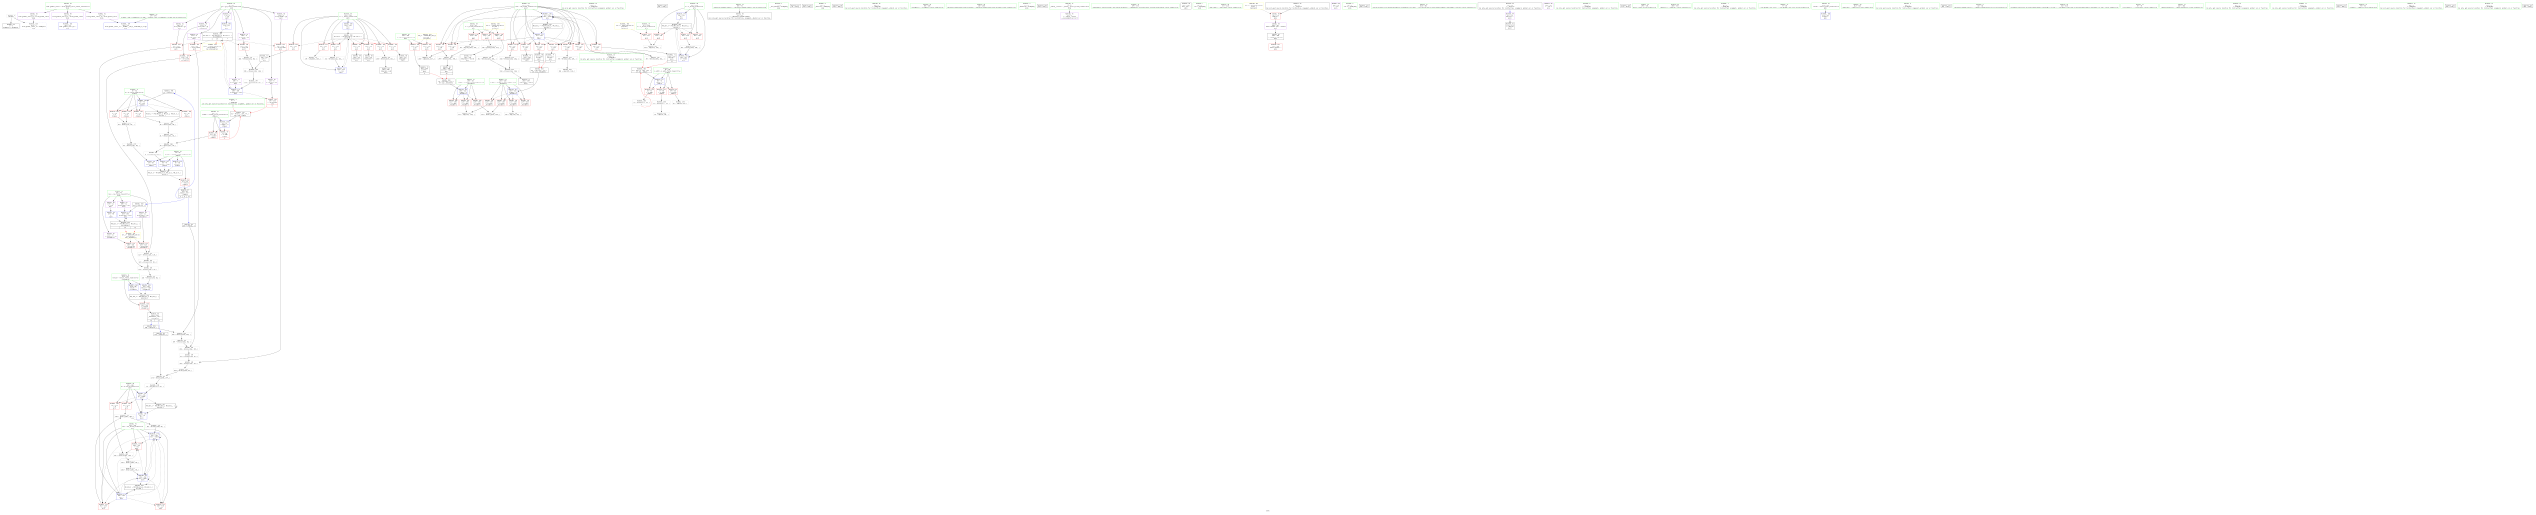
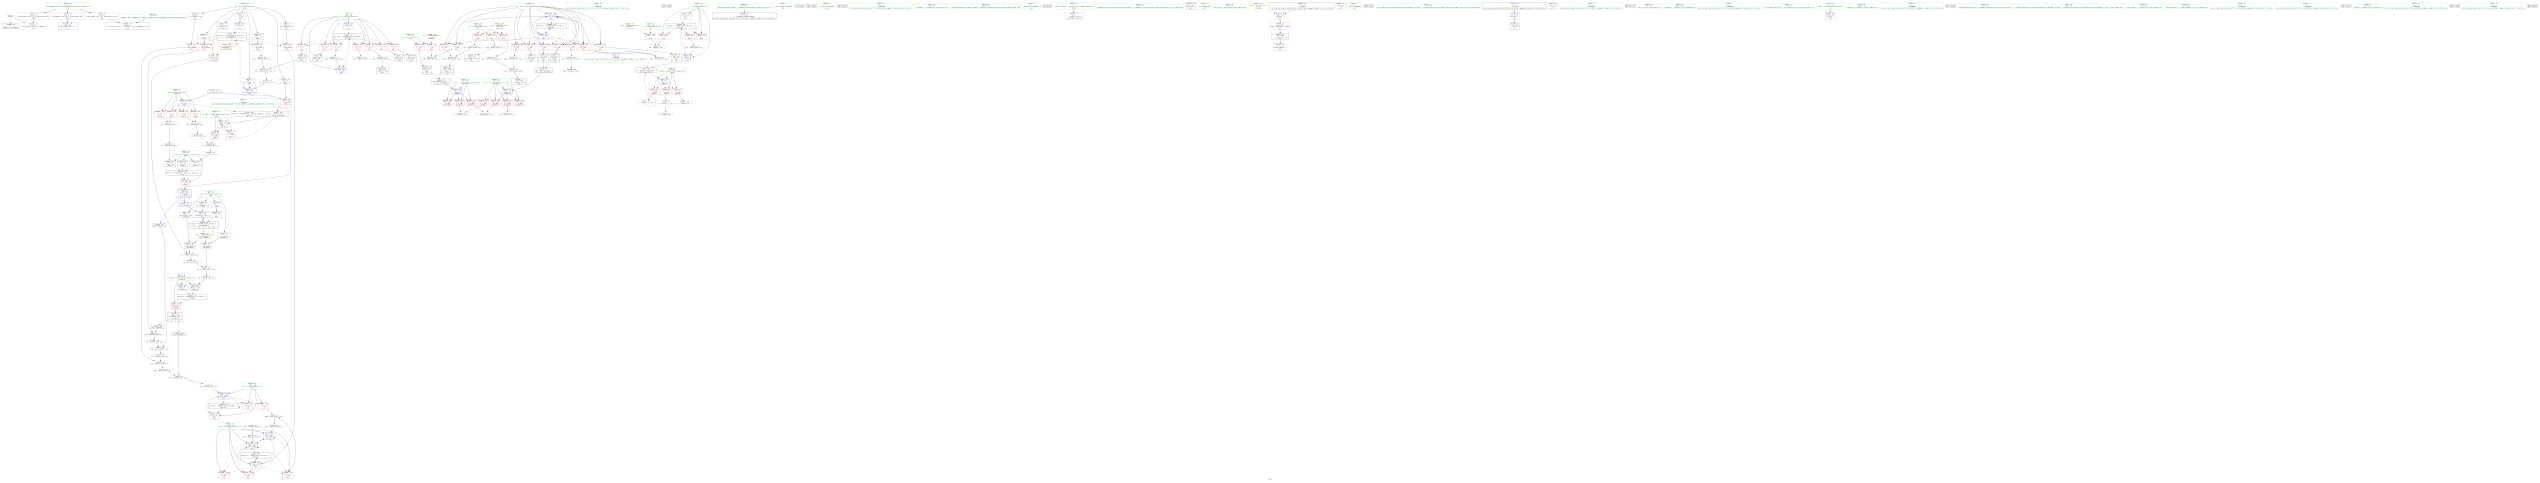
(123, 455) -> none
